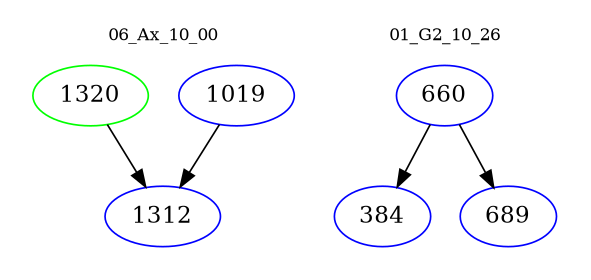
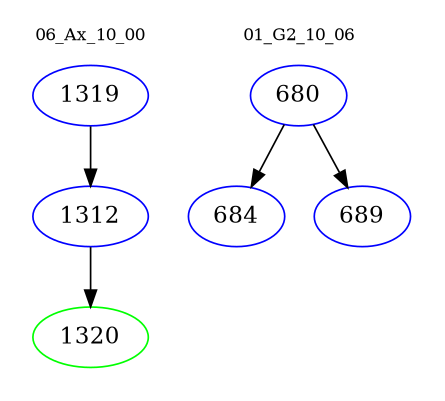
(445, 36) -> (299, 36)
(237, 96) -> (91, 96)
(445, 96) -> (299, 96)
(122, 148) -> (91, 269)
(383, 216) -> (237, 216)
